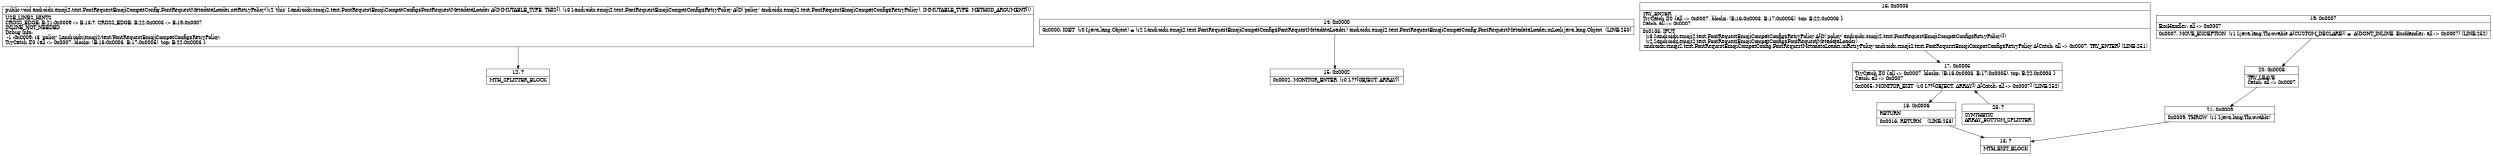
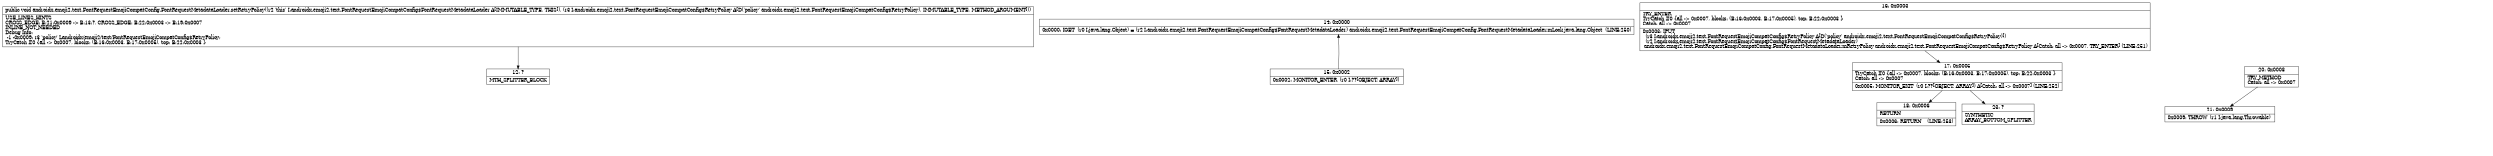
(2323, 27) -> none
(1660, 32) -> (1660, 32)
(1335, 50) -> (1339, 53)
(2261, 78) -> (2264, 78)
(1983, 98) -> (1976, 96)
(1916, 122) -> (1916, 122)
(2006, 145) -> none
